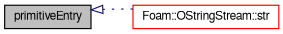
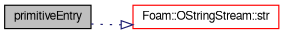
(118, 9) -> (106, 25)
